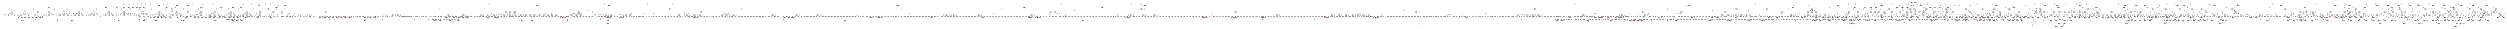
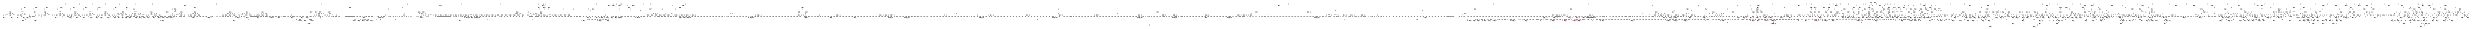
(28, 15) -> none
